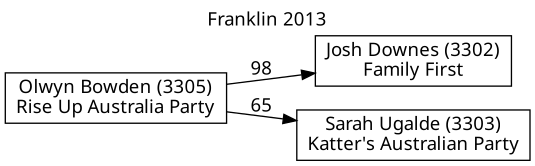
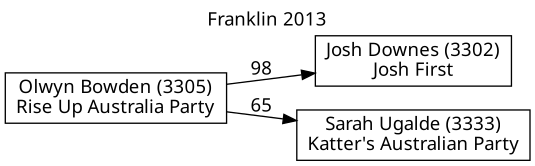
(413, 61) -> (413, 61)
(413, 135) -> (413, 135)
